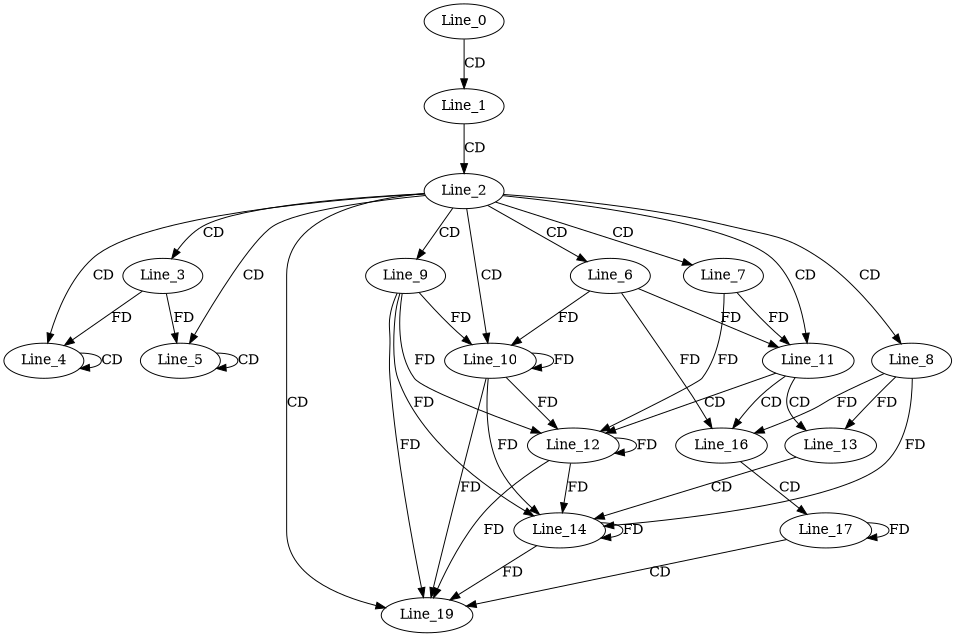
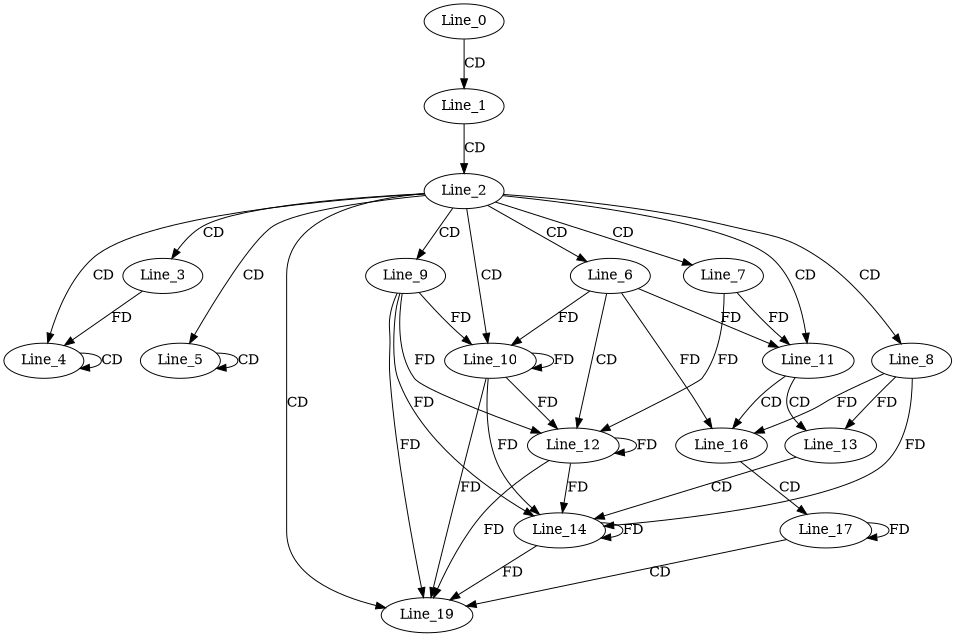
(171, 313) -> none
(704, 399) -> (593, 356)
